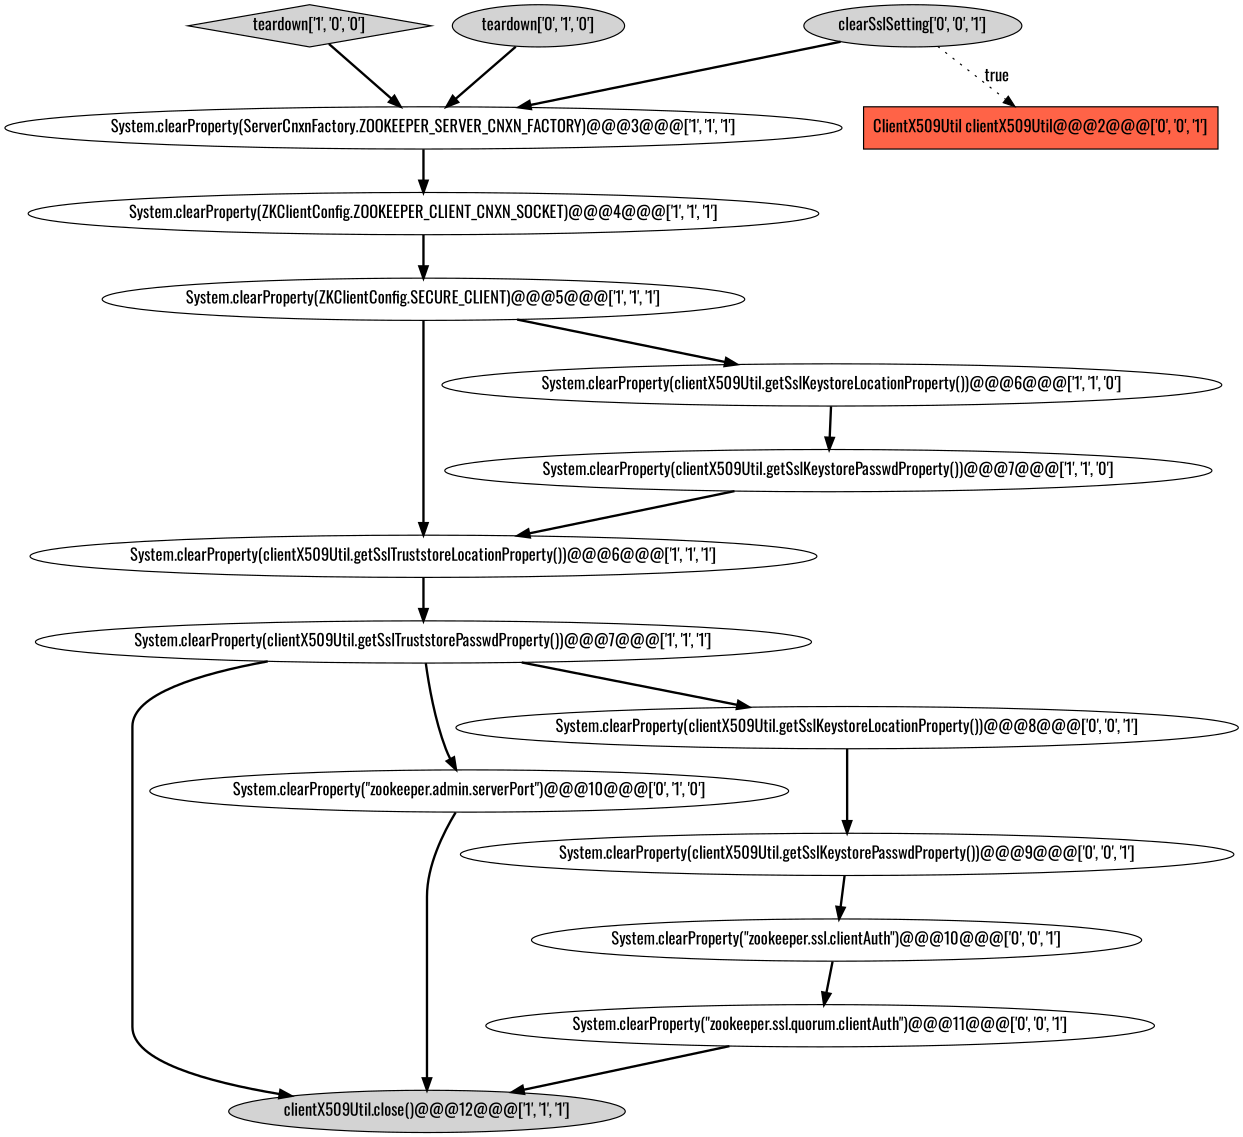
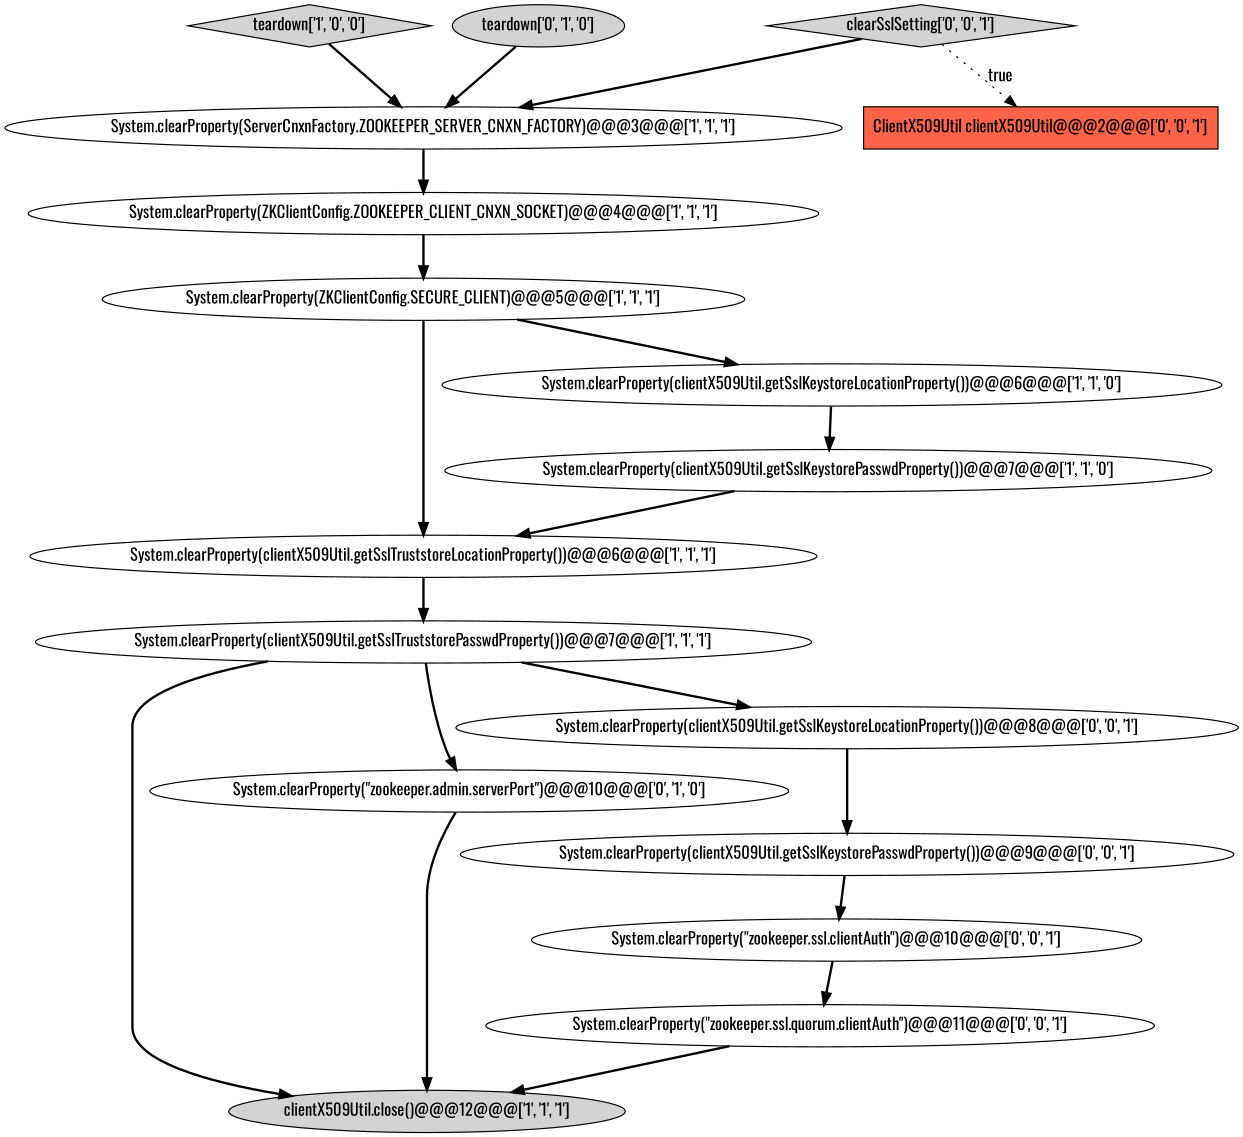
(913, 26) -> (921, 26)
